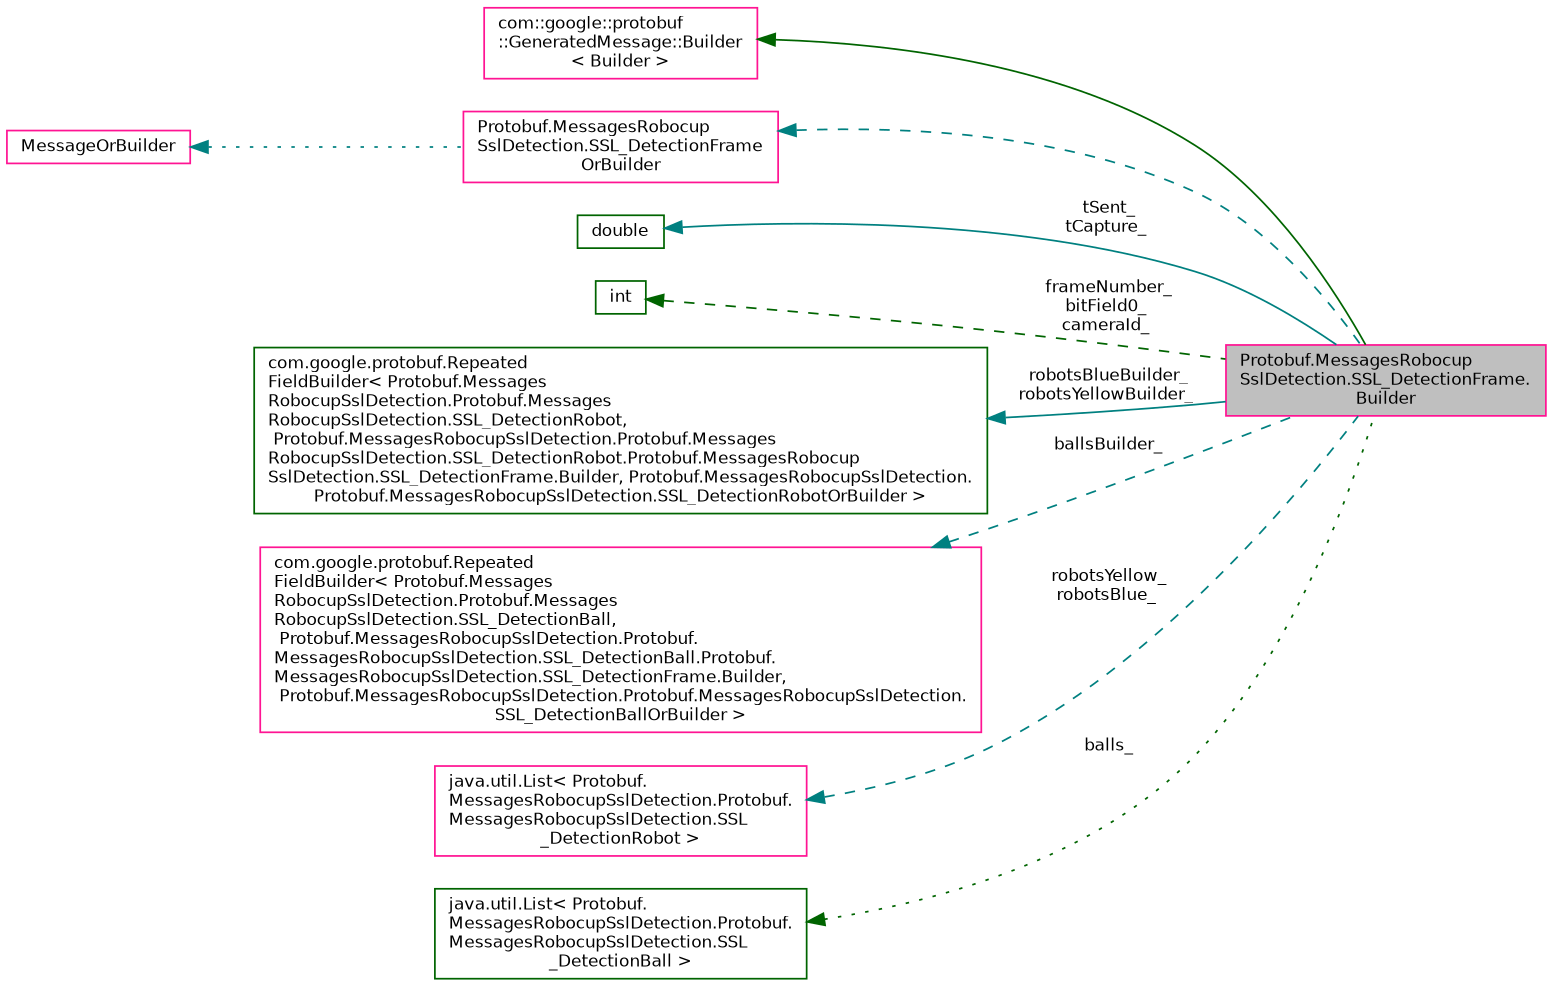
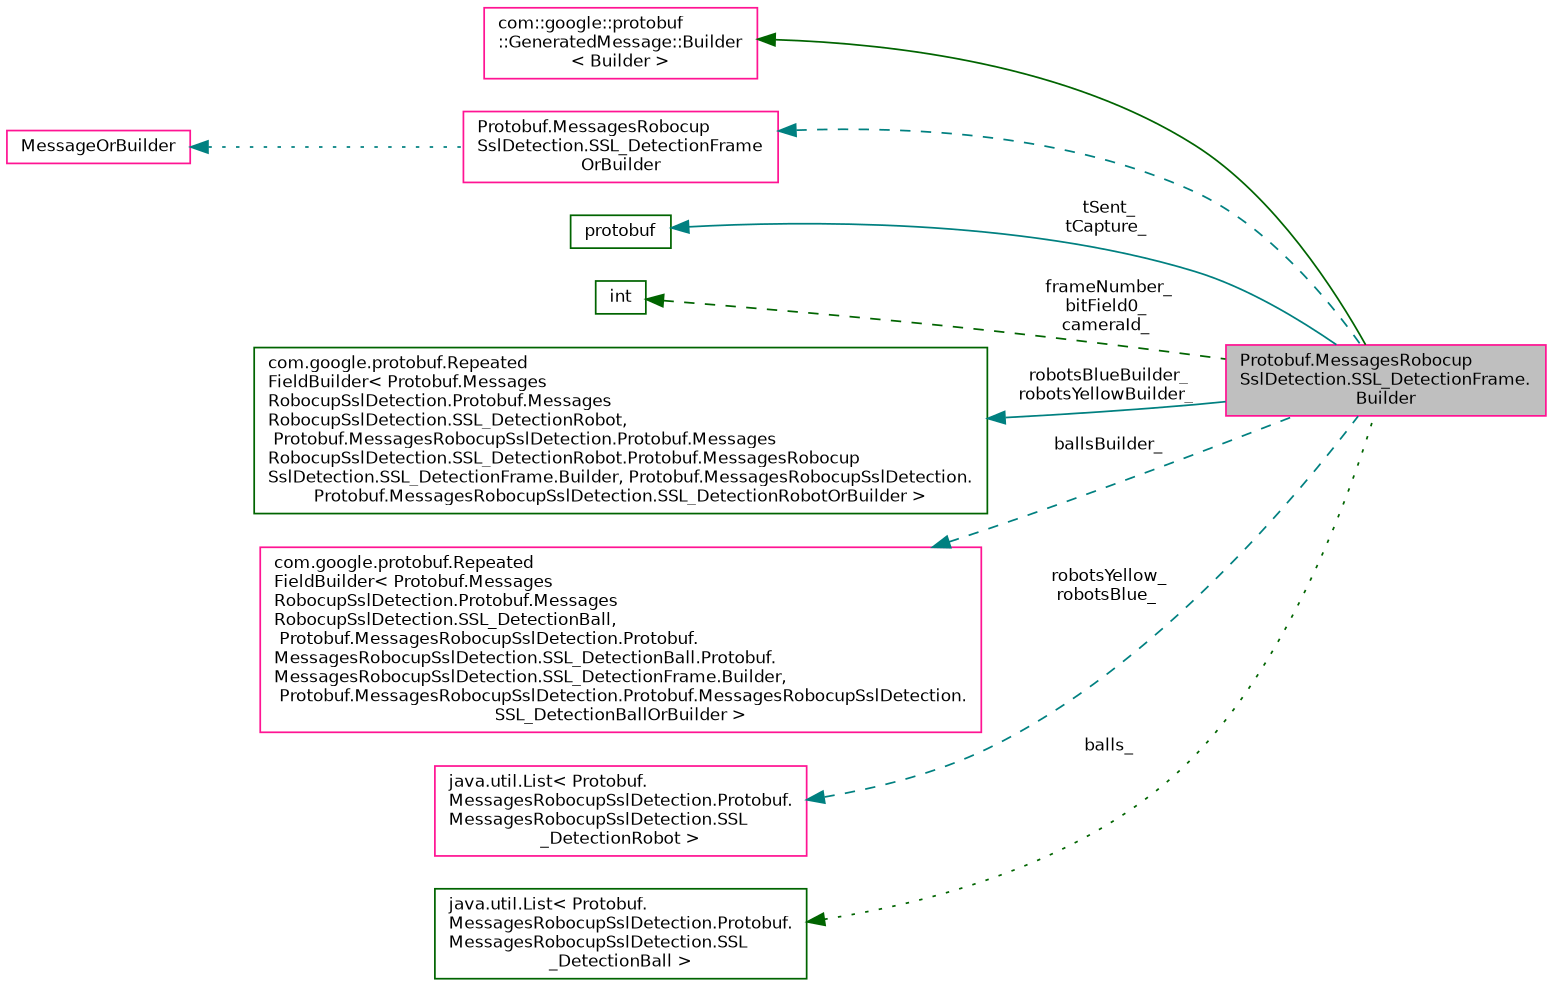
(621, 232) -> (621, 232)
